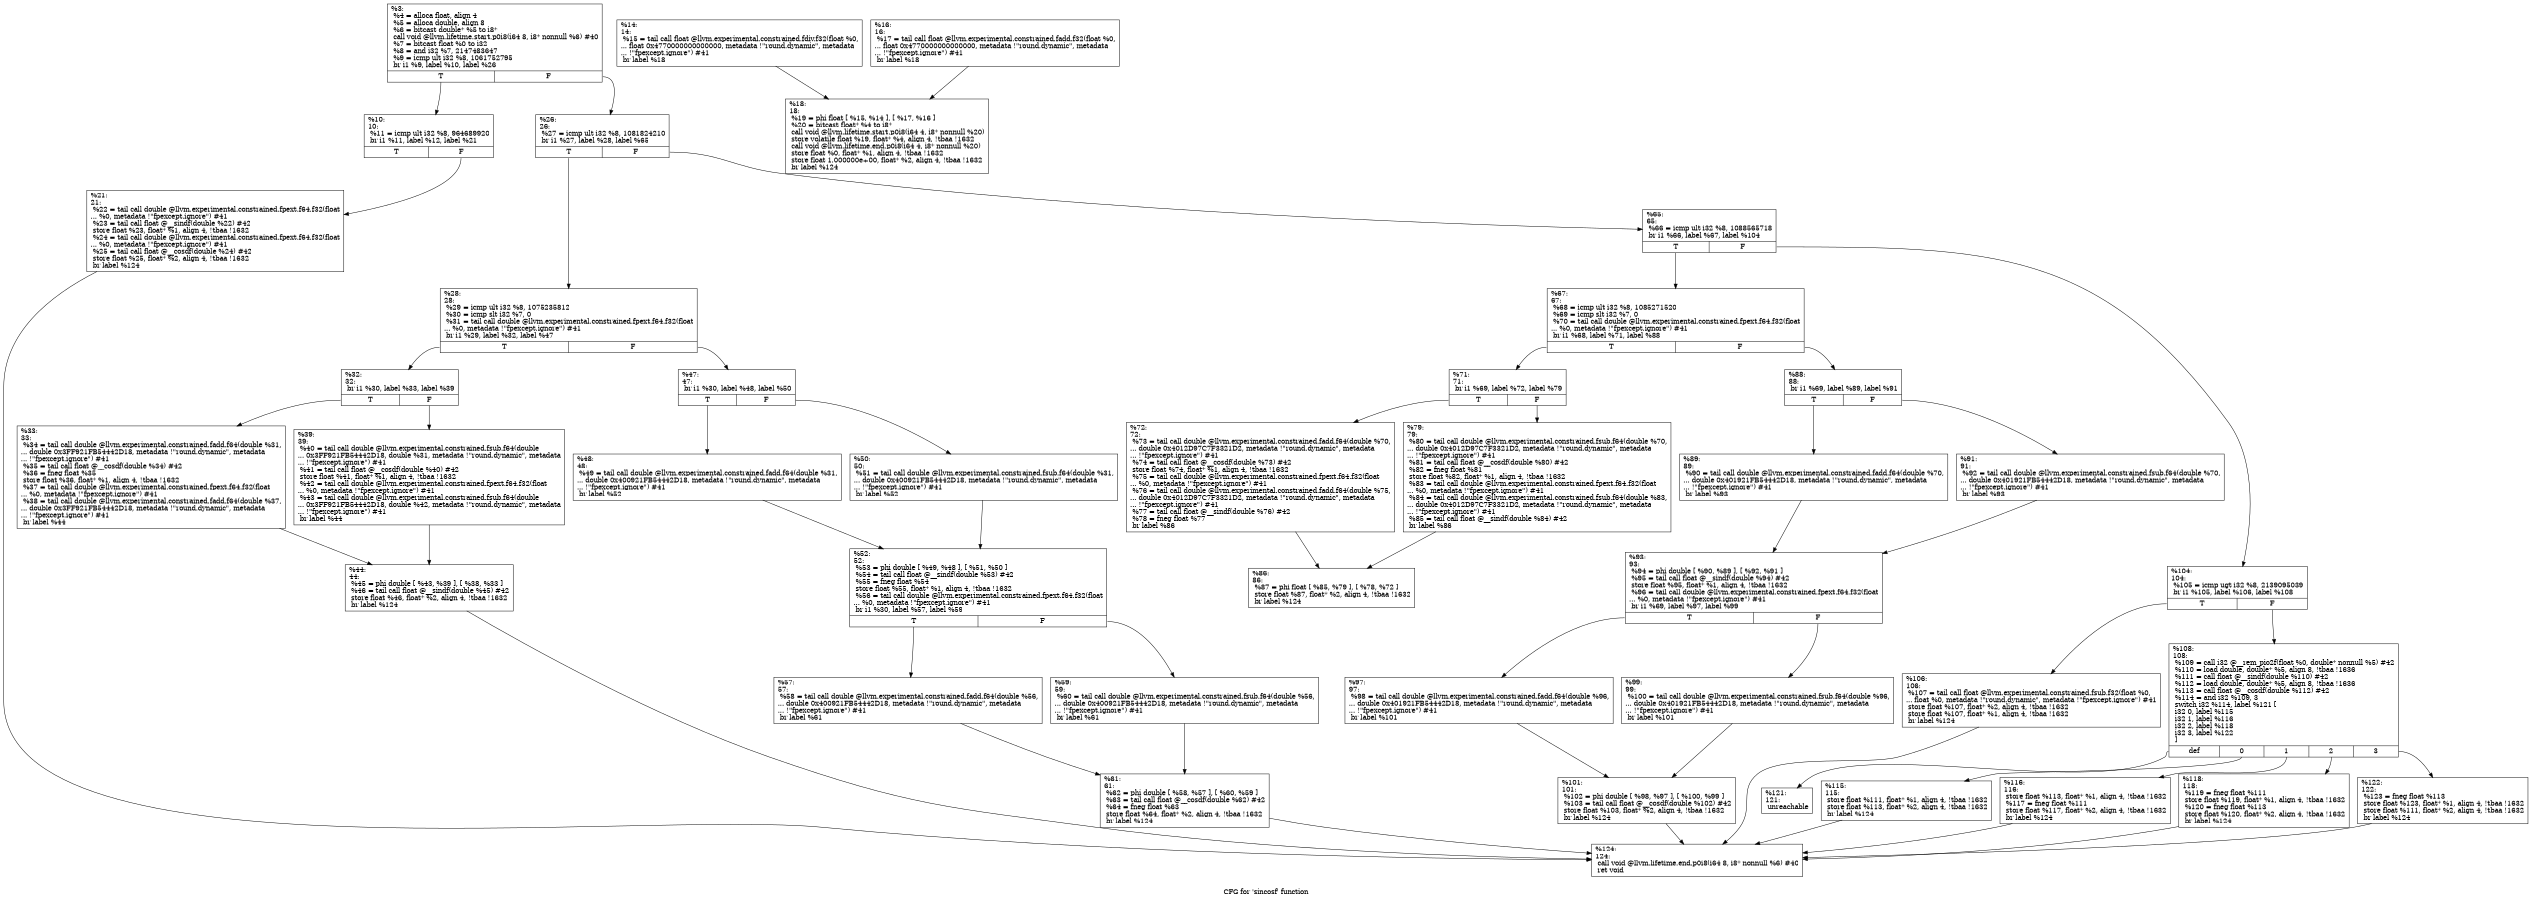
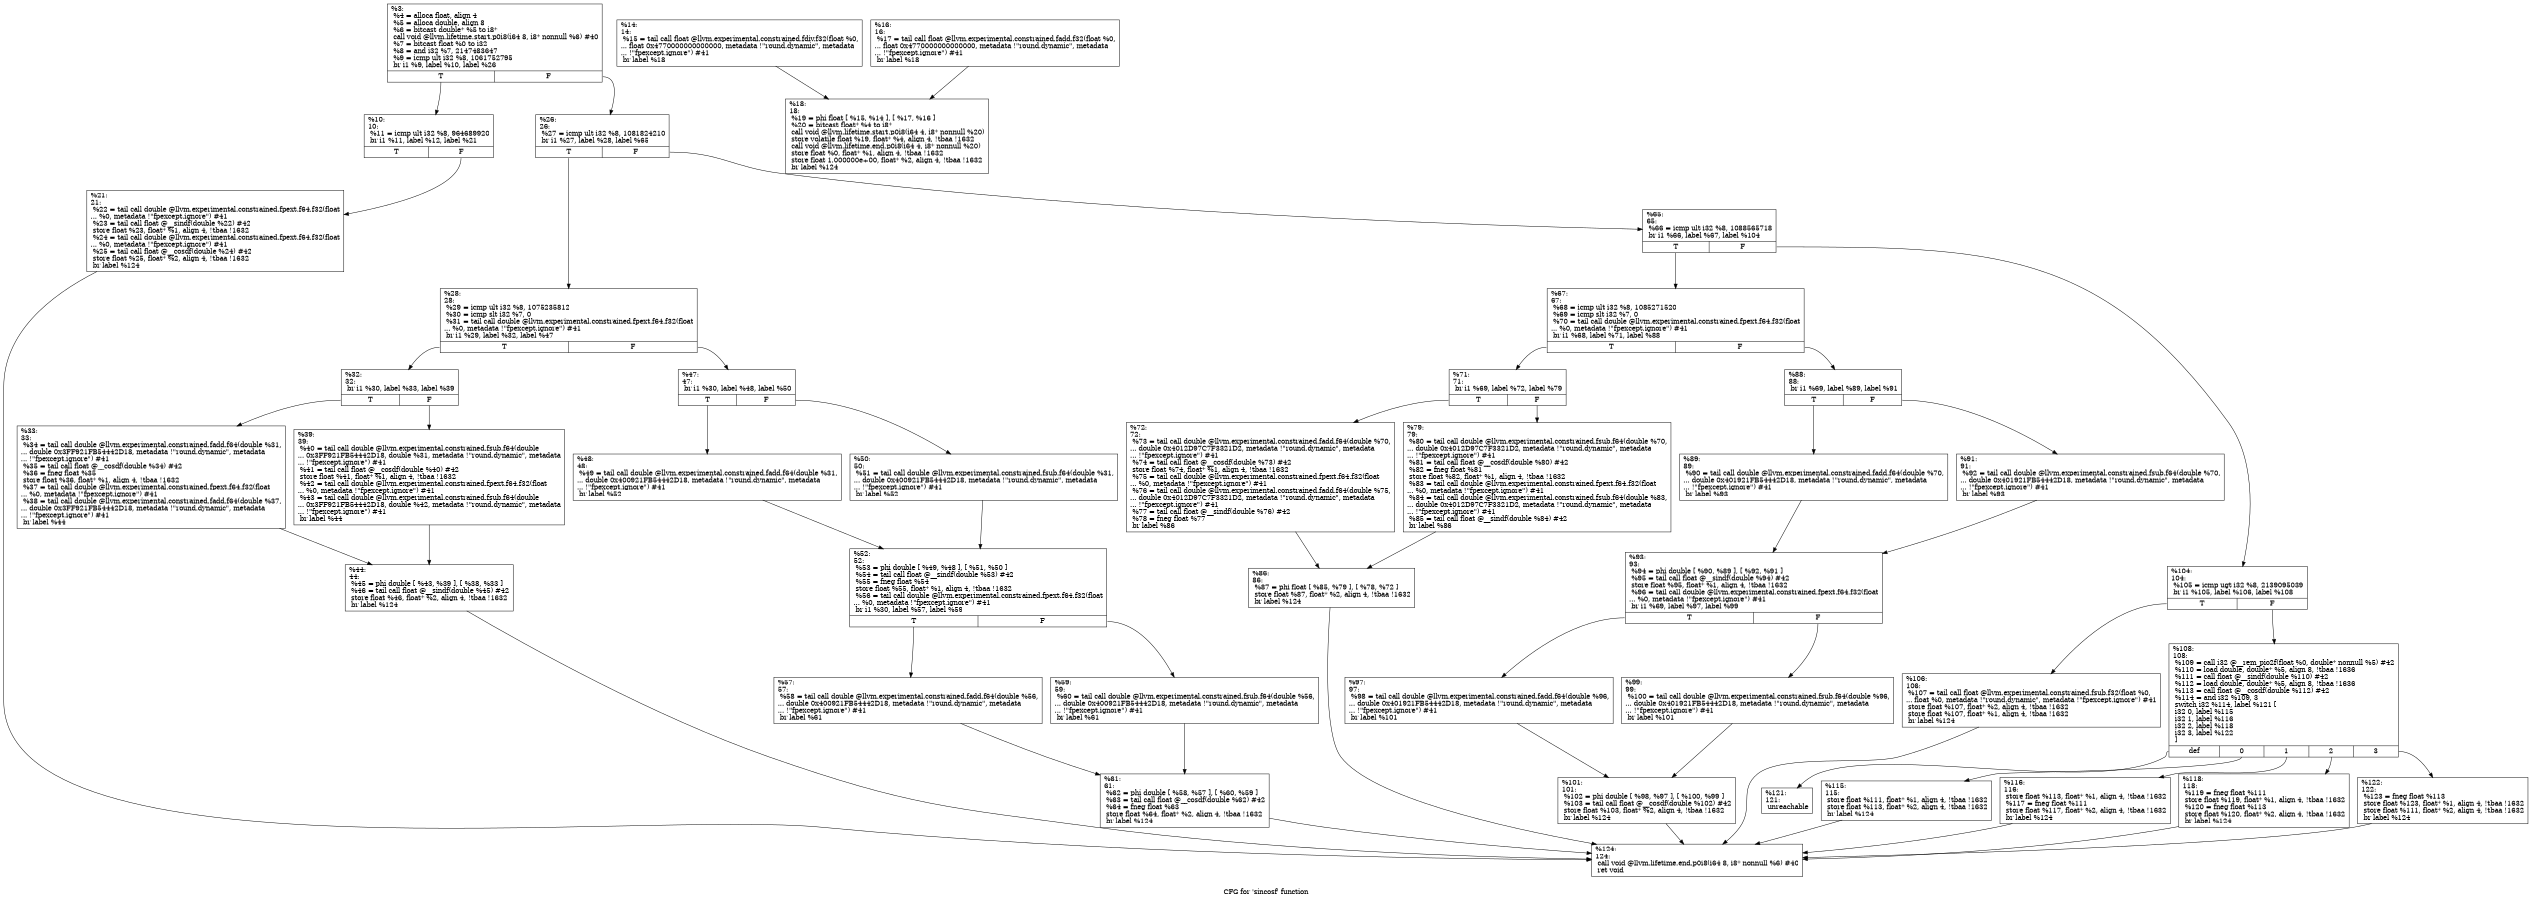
none -> (1389, 789)
